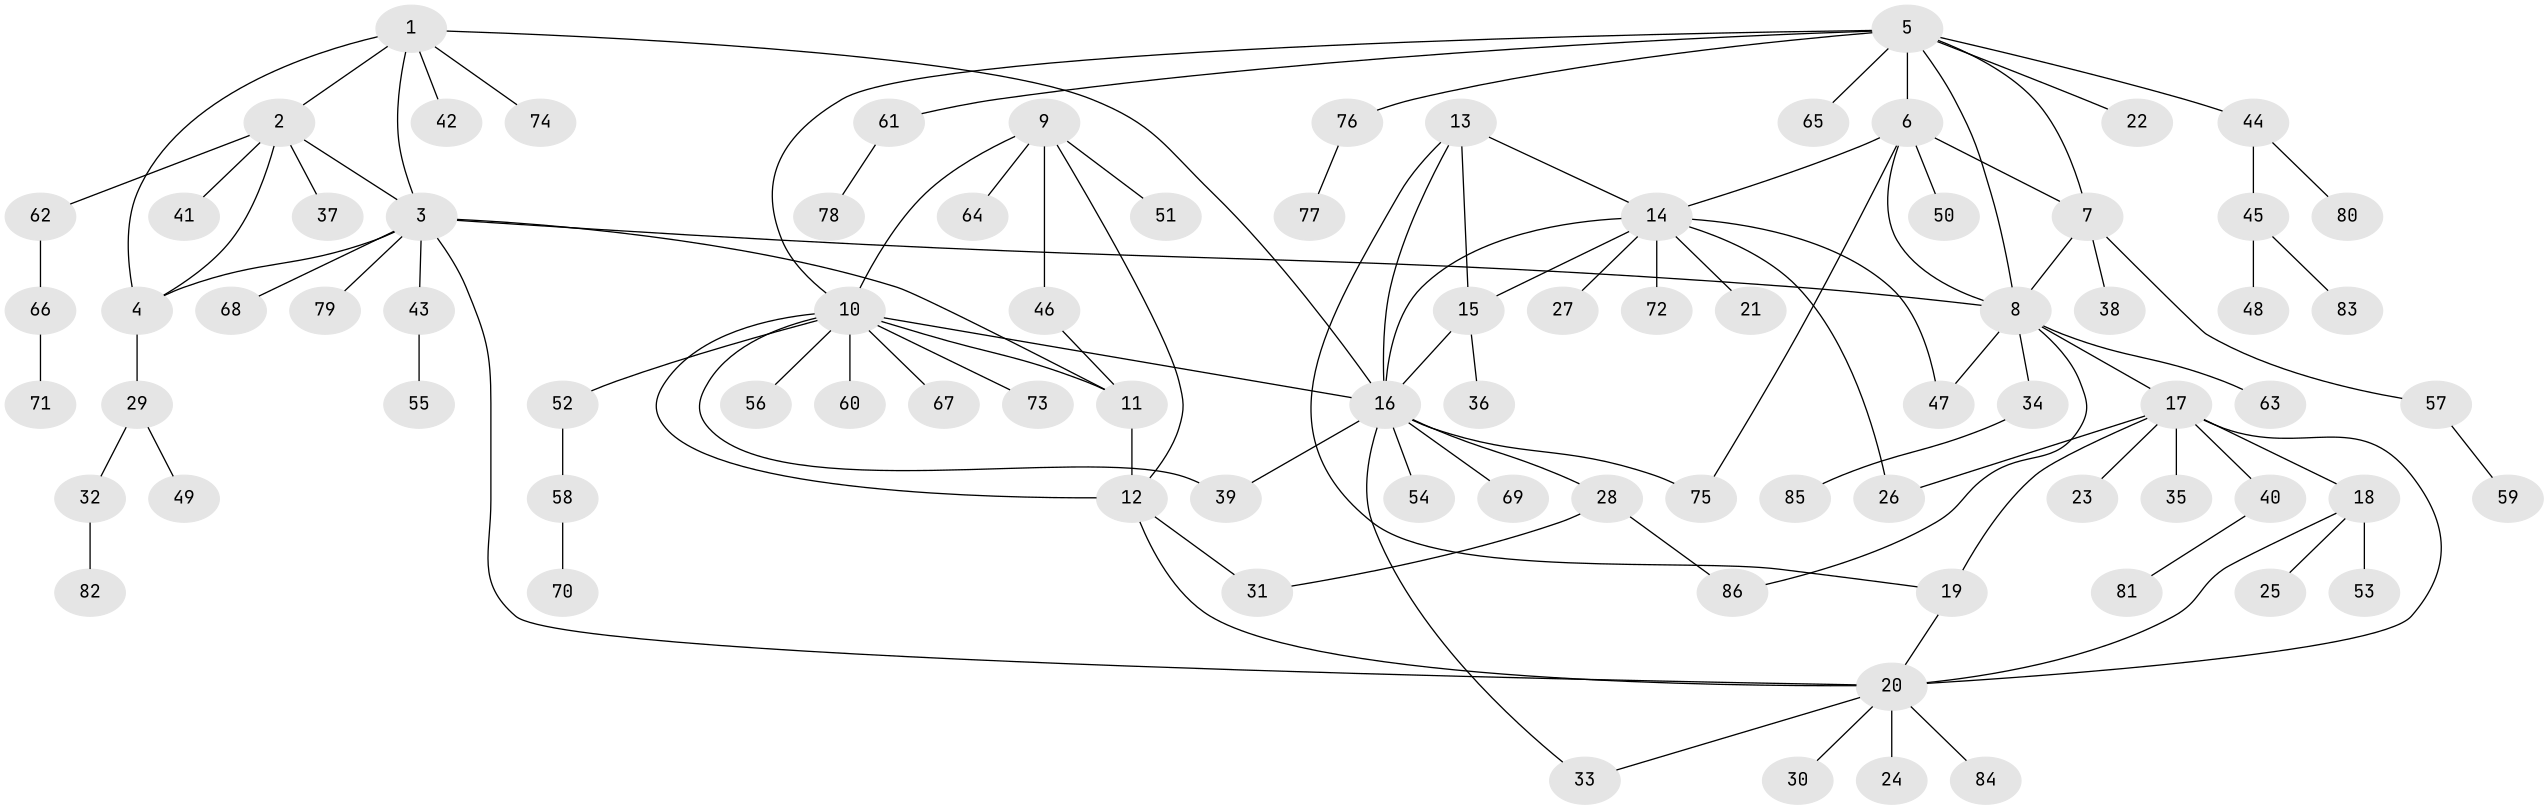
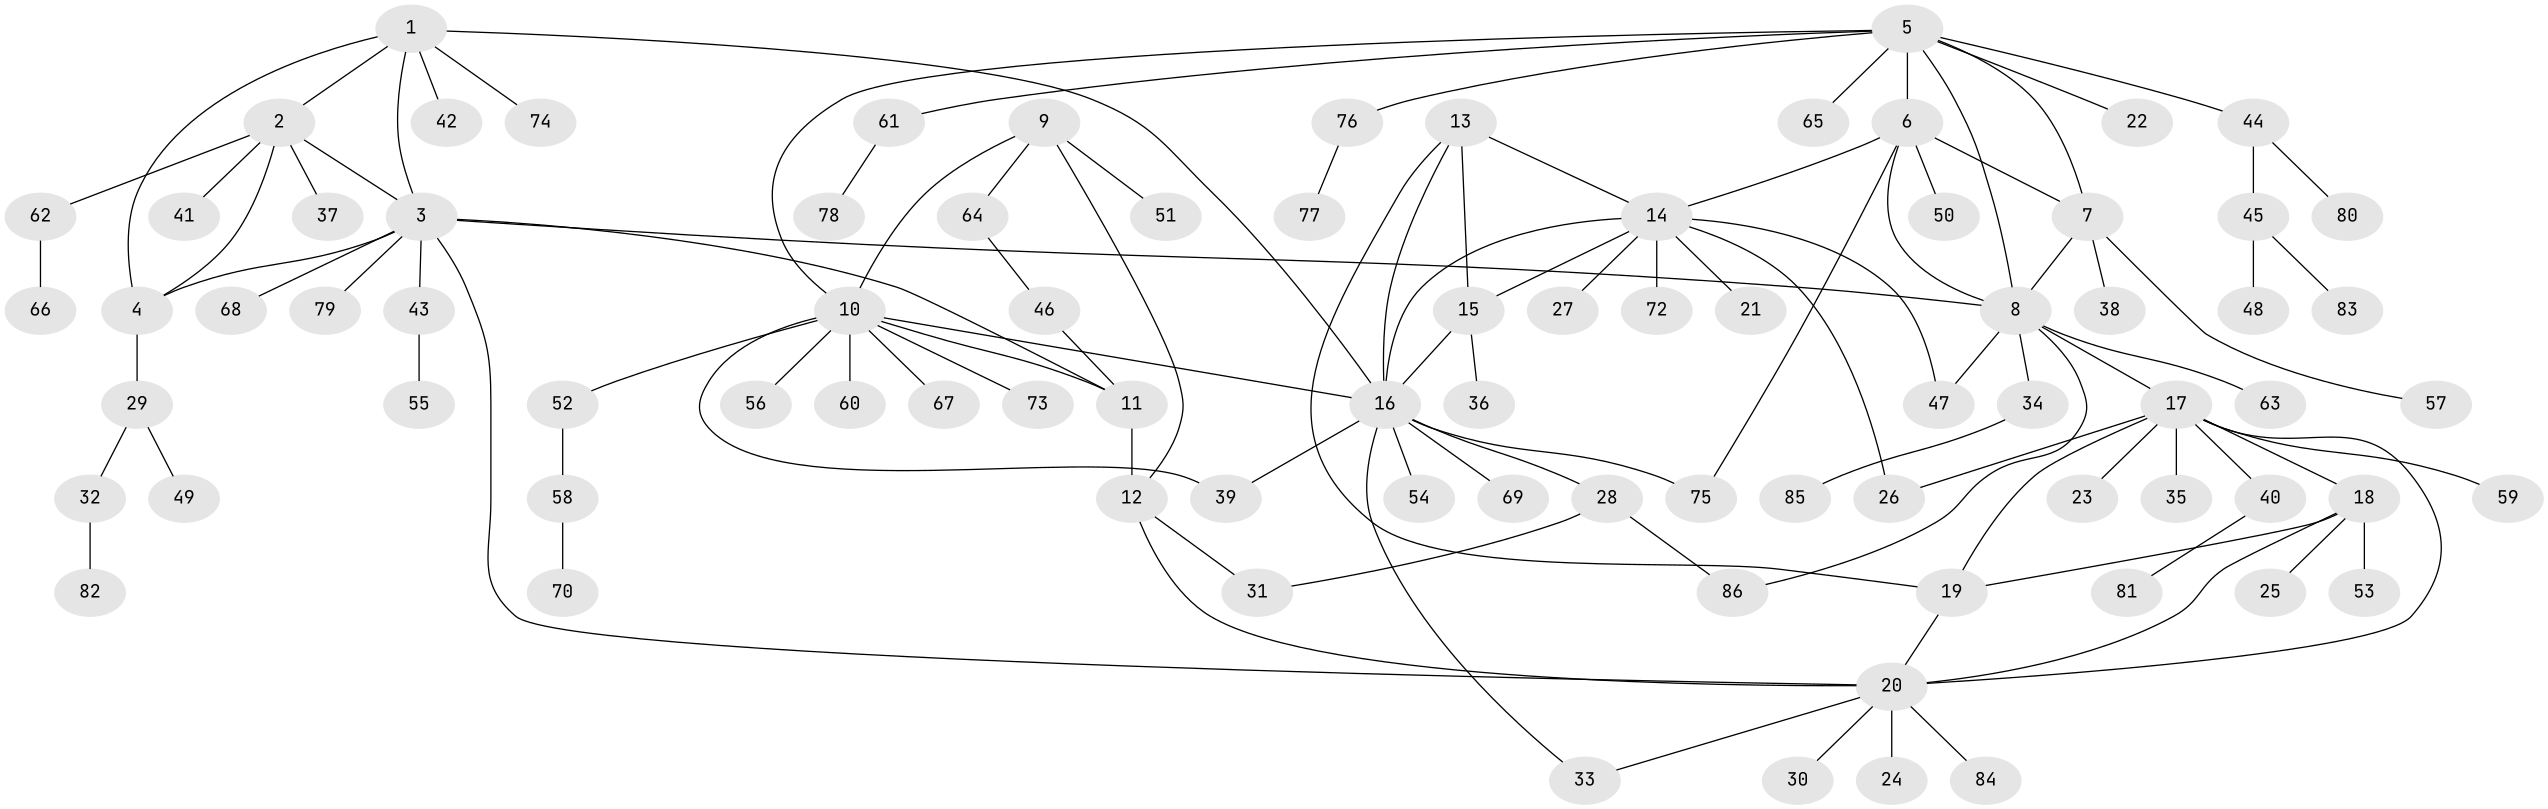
(1044, 217) -> (1009, 264)
(40, 405) -> none
(2472, 452) -> (2341, 453)
(767, 472) -> none
none -> (2163, 554)
